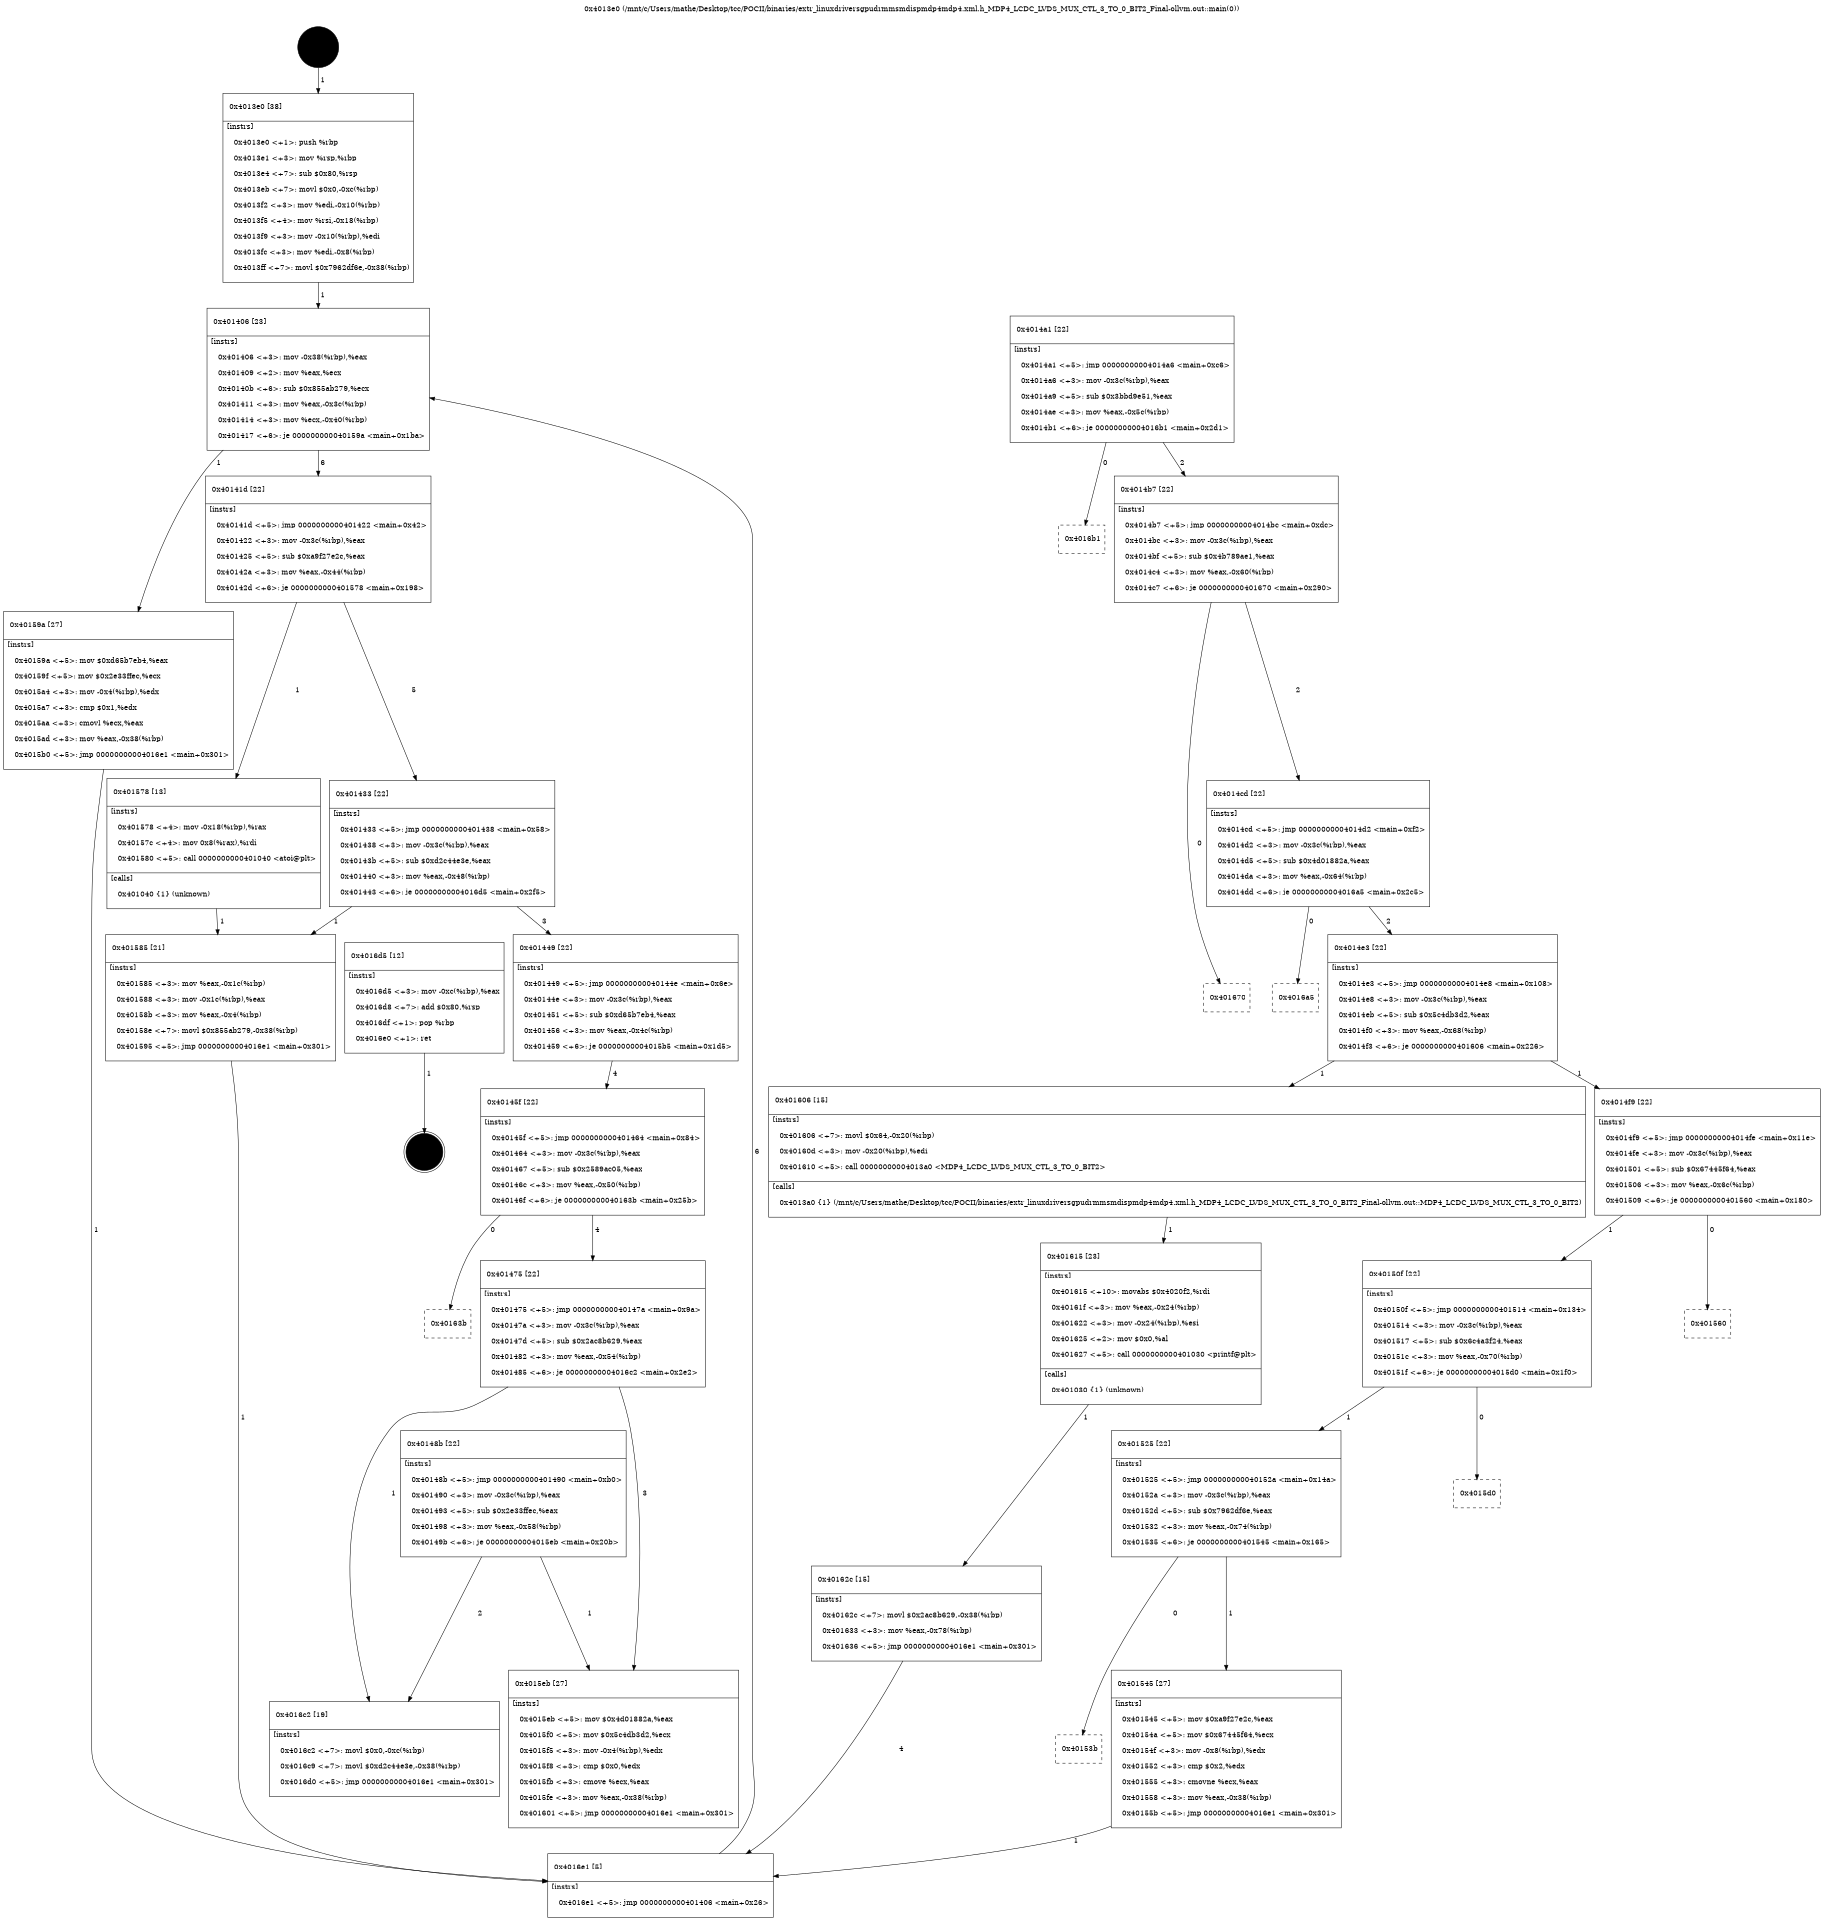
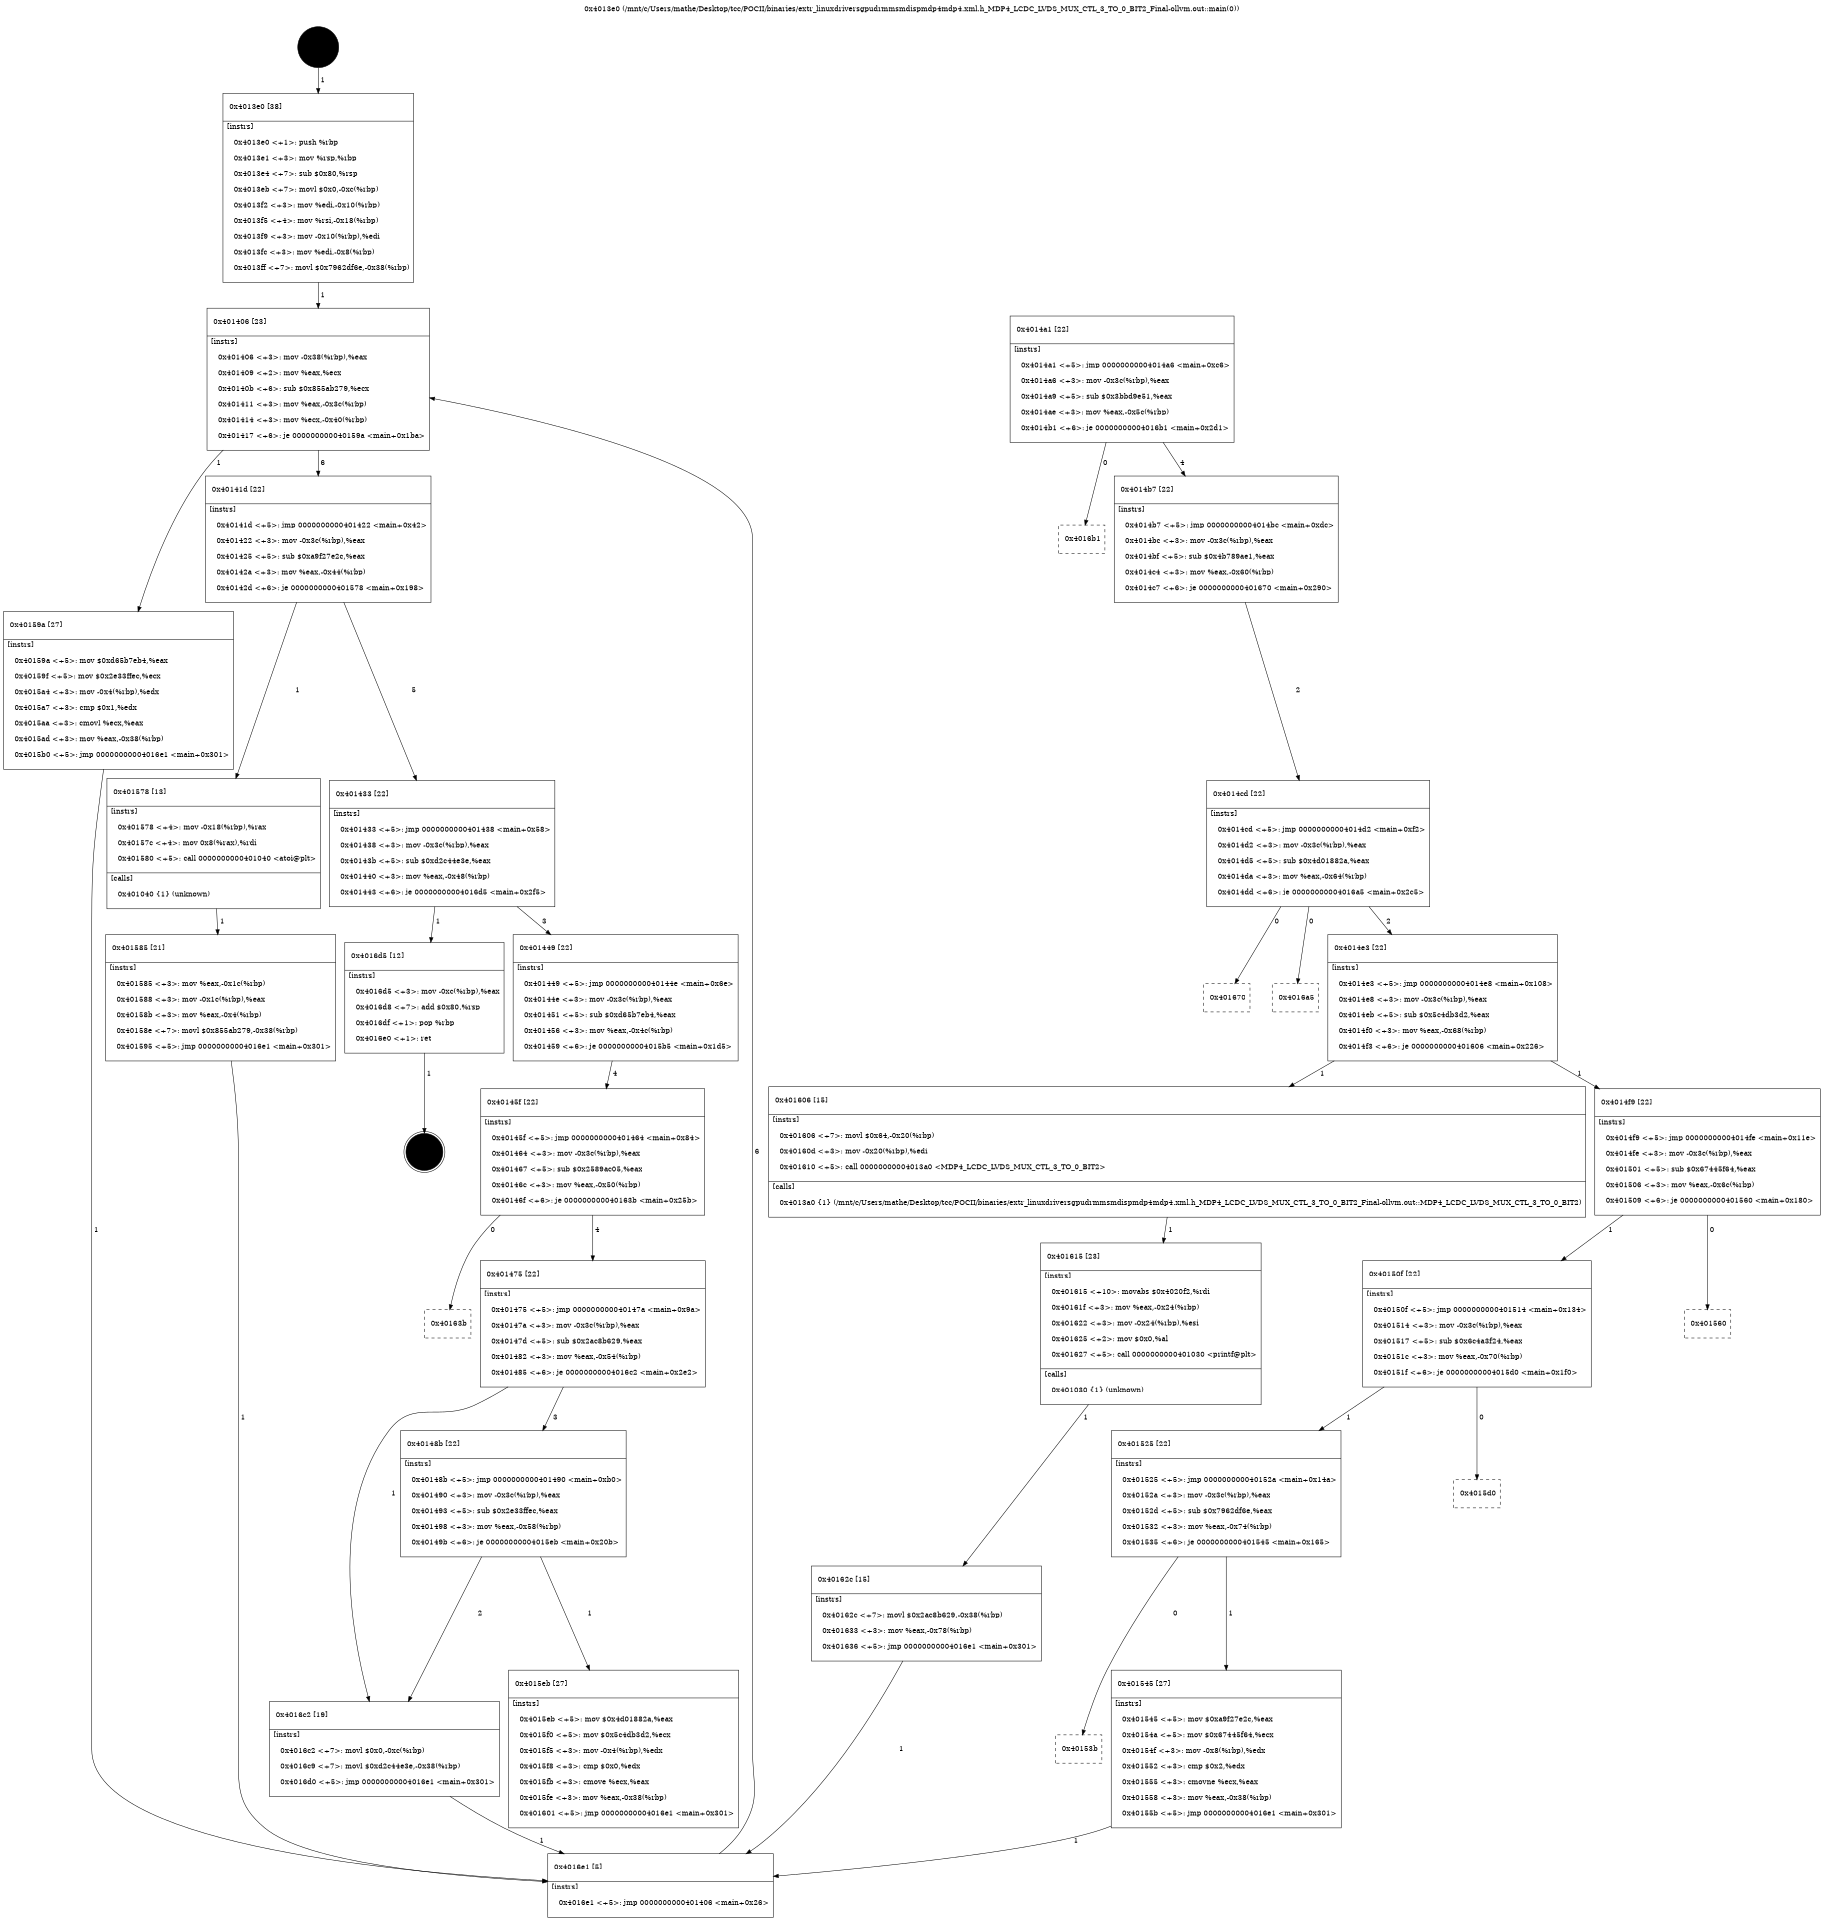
(1181, 463) -> (1181, 463)
(1188, 792) -> (1259, 943)
(333, 919) -> (433, 922)
(639, 1525) -> (554, 1406)
(900, 1749) -> (900, 1749)
none -> (503, 1827)
